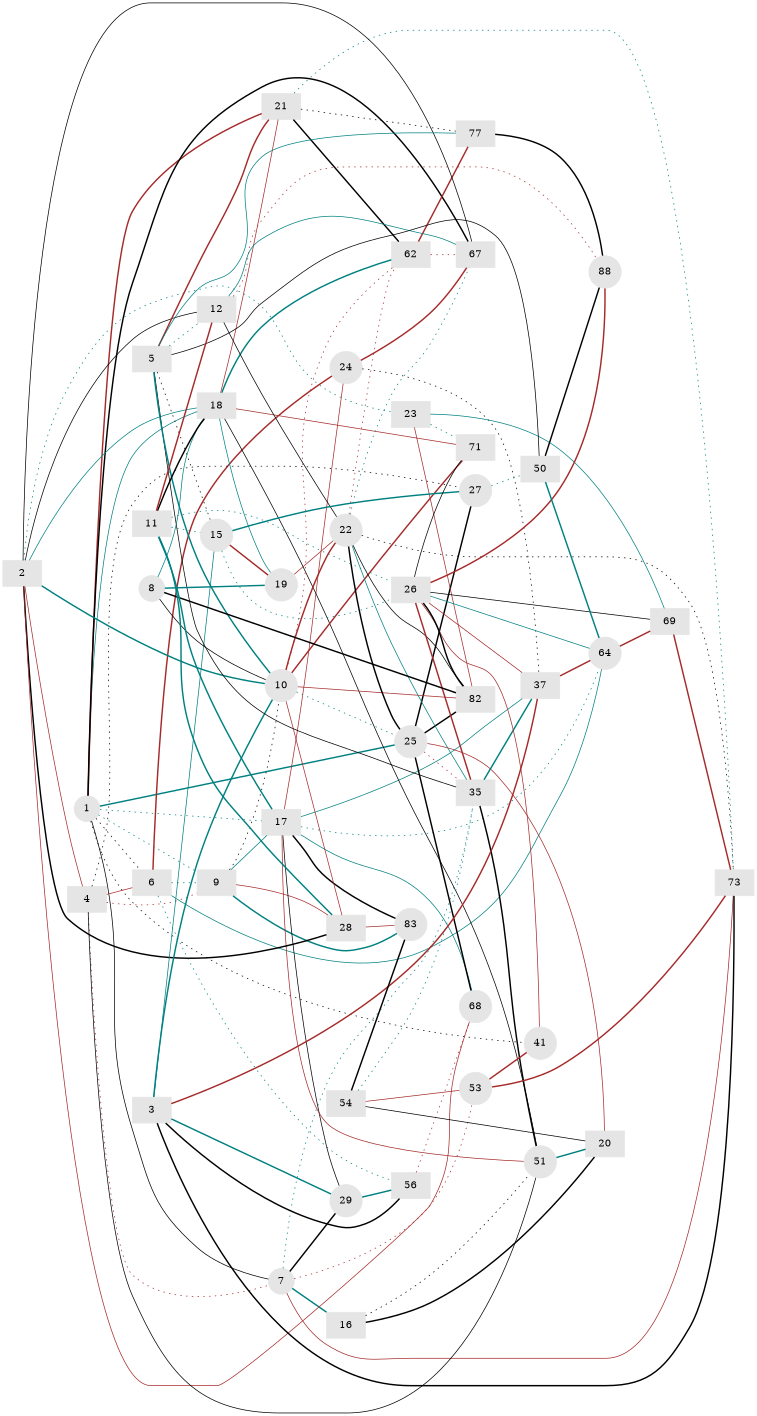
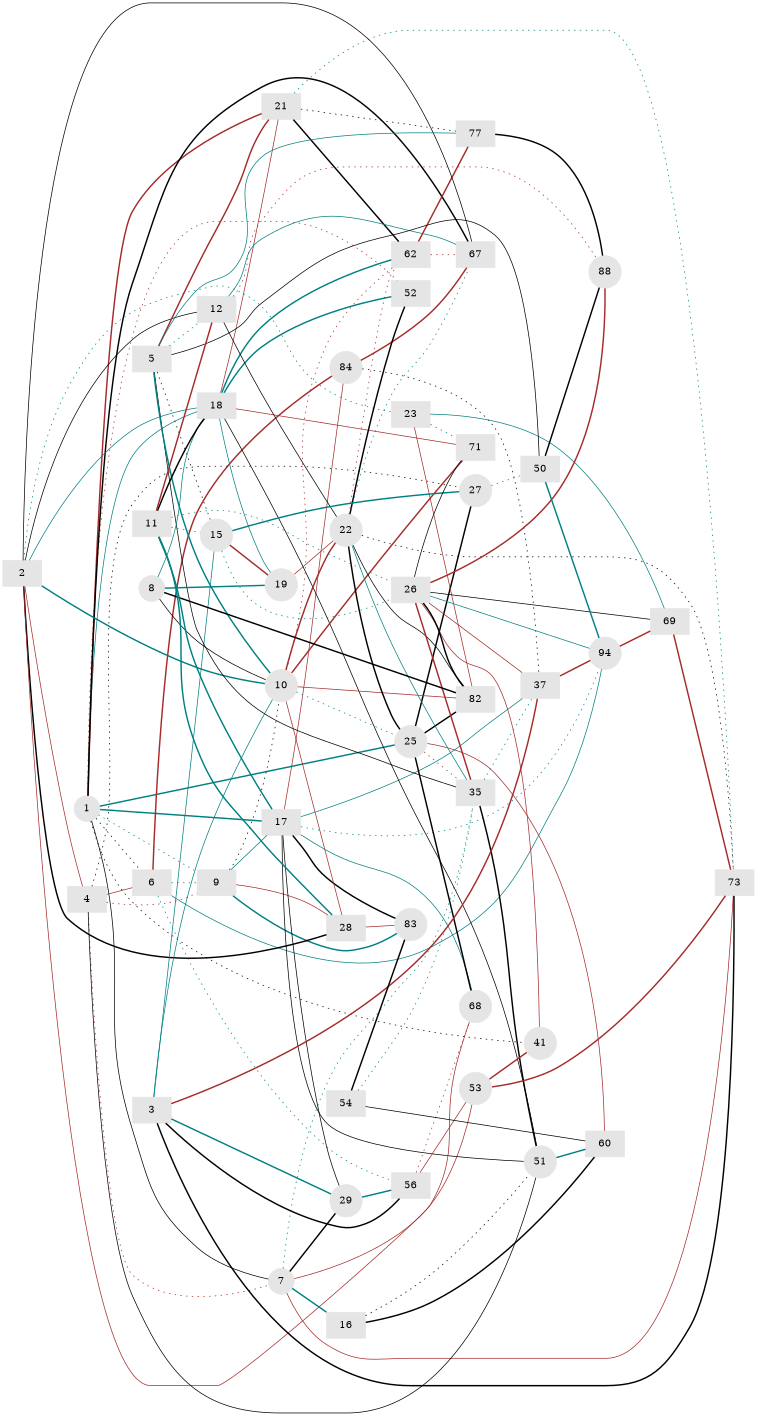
none -> (411, 294)
(346, 368) -> (346, 368)
(605, 653) -> (605, 653)
(508, 739) -> (508, 739)
(177, 815) -> (177, 815)
(189, 891) -> (189, 891)
(307, 1082) -> (307, 1082)
(412, 1096) -> (443, 1137)
(605, 1144) -> (605, 1144)
(381, 1245) -> (381, 1245)
